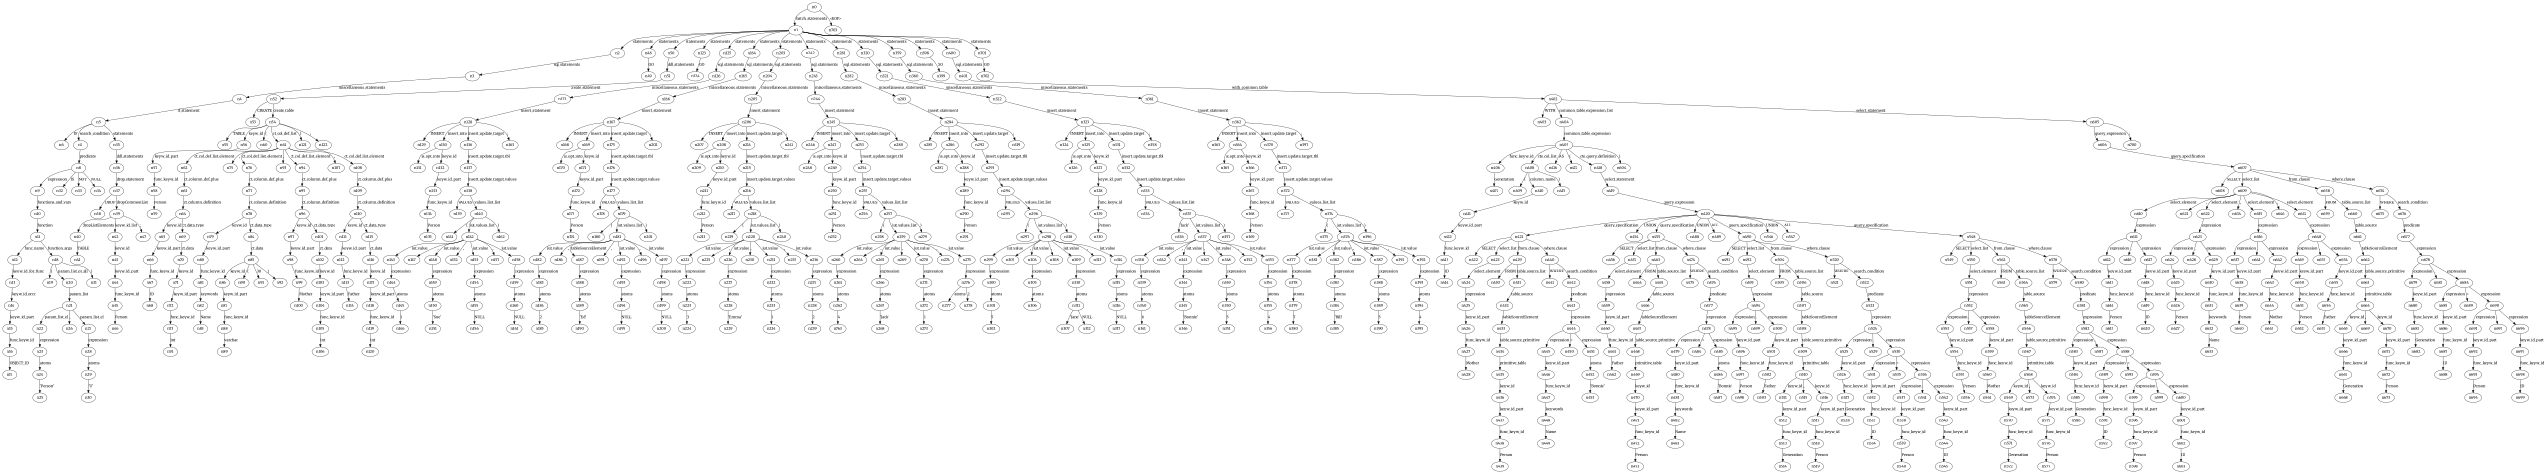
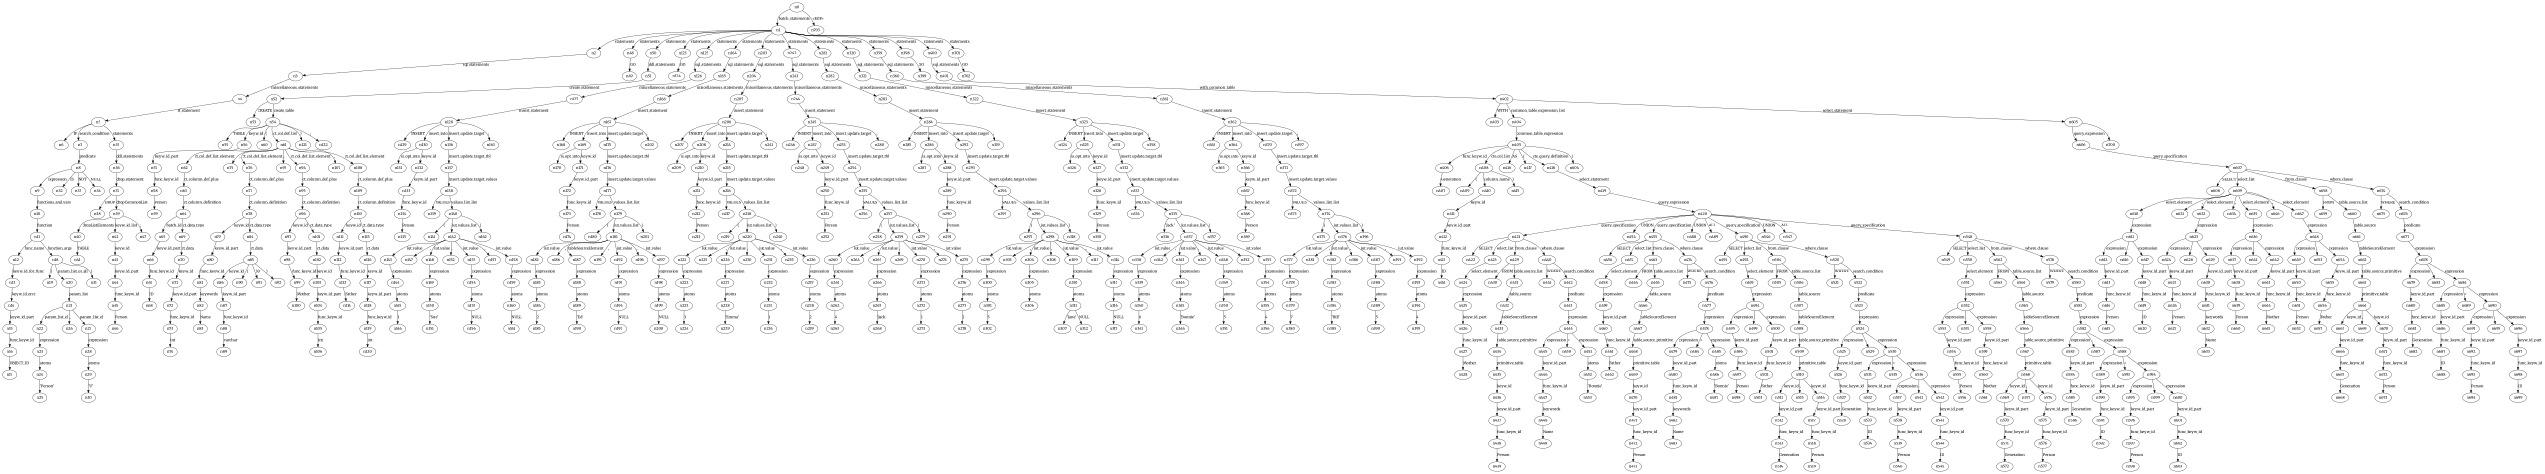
(174, 225) -> (174, 225)
(967, 293) -> (962, 316)
(838, 329) -> (835, 329)
